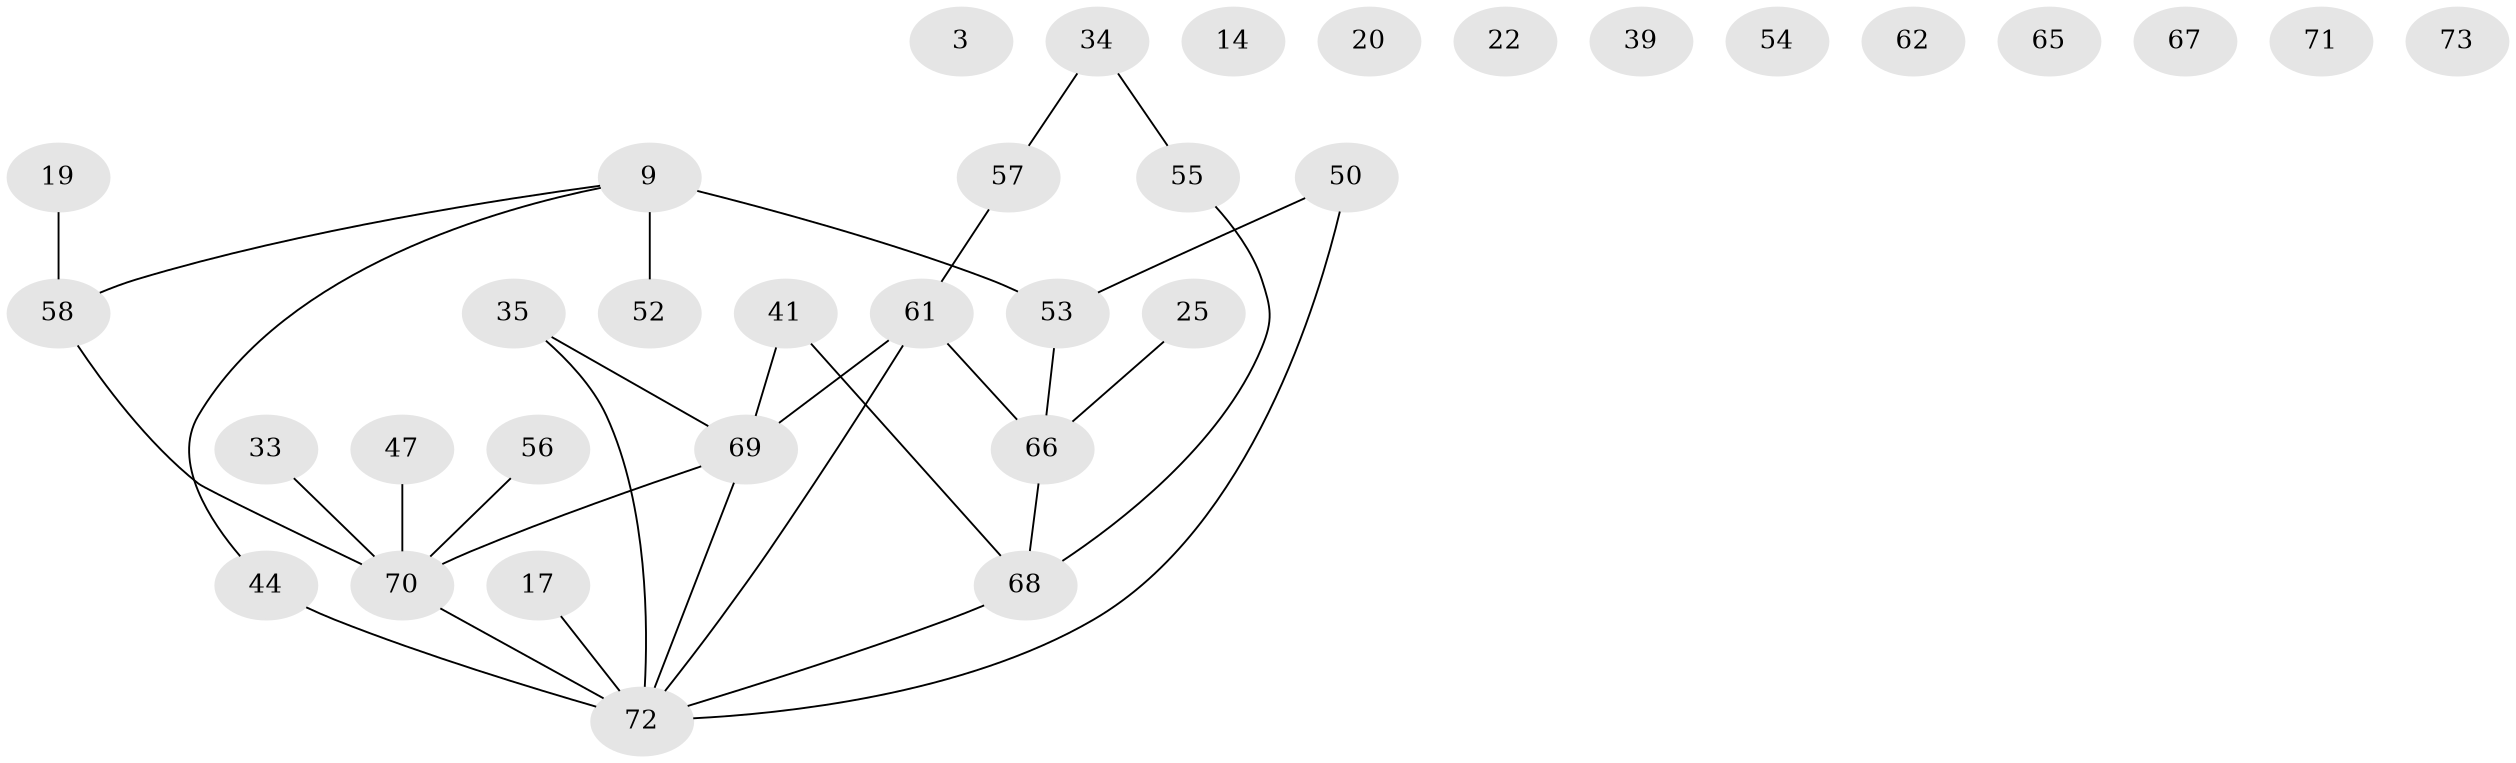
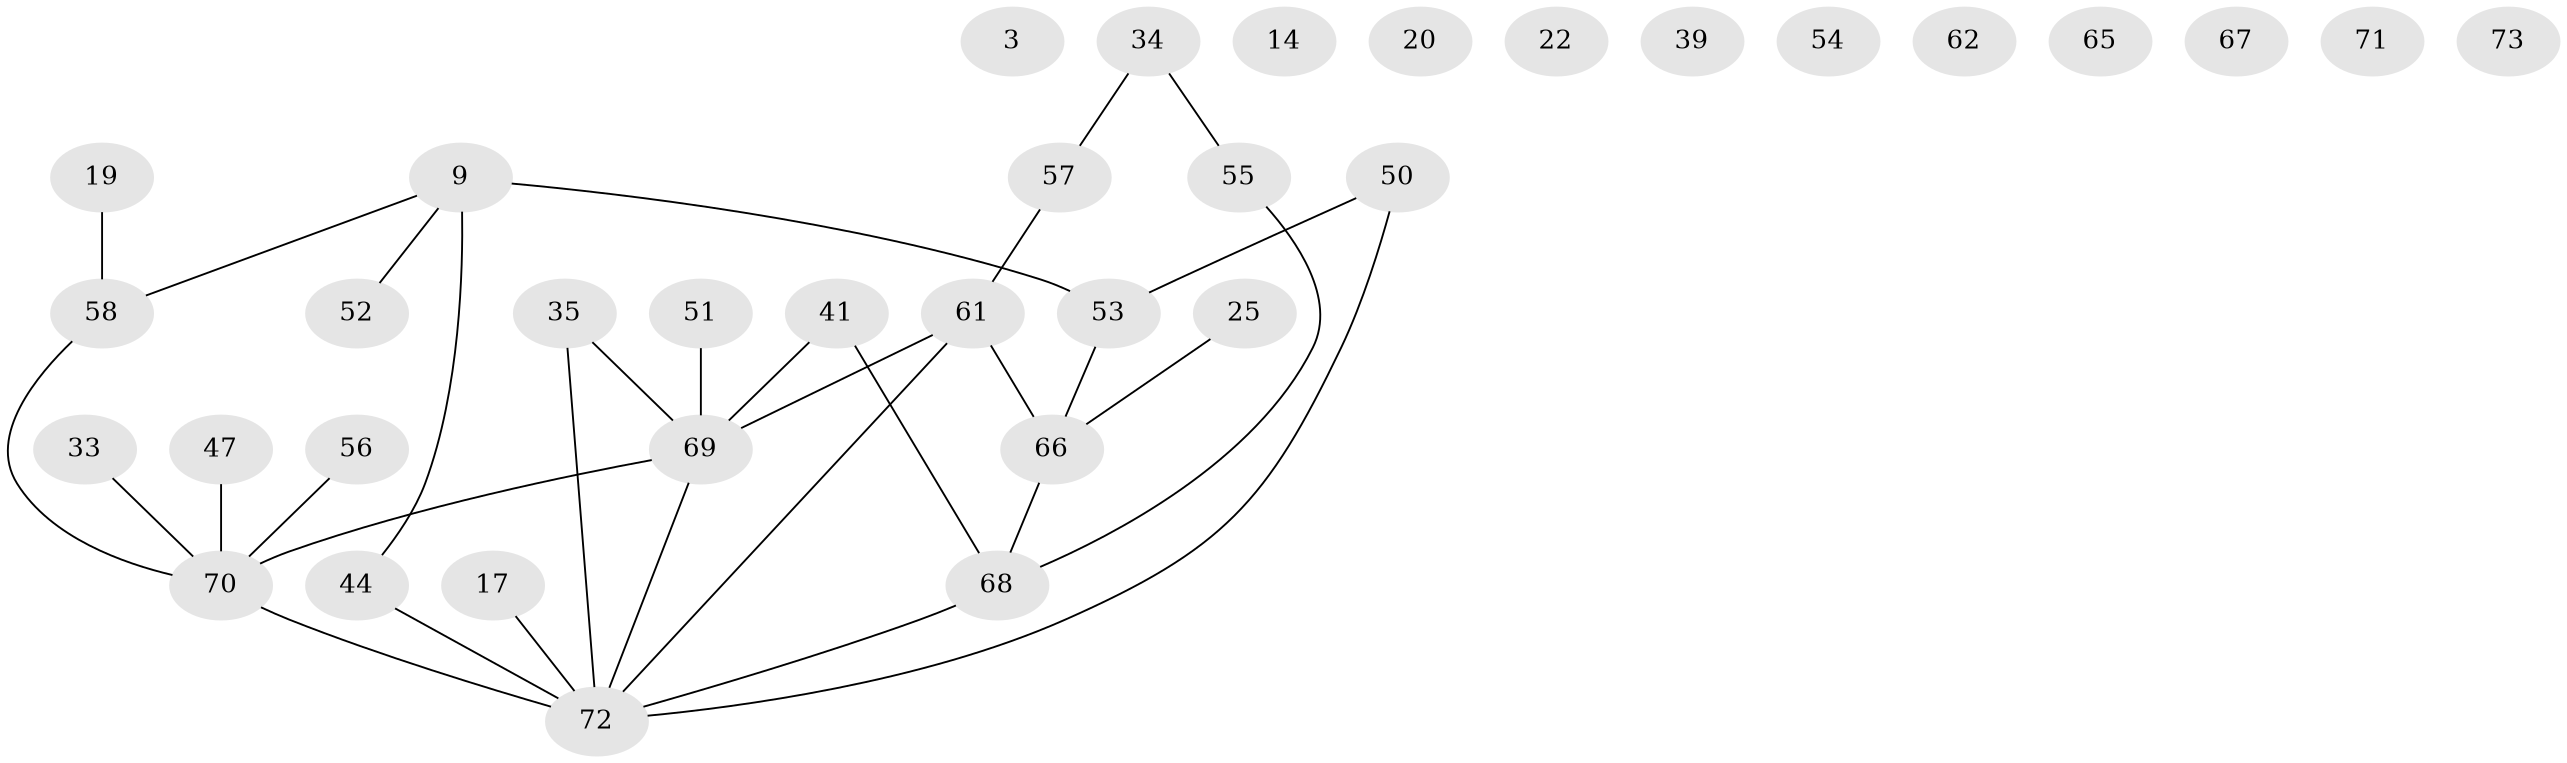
none -> (701, 314)
